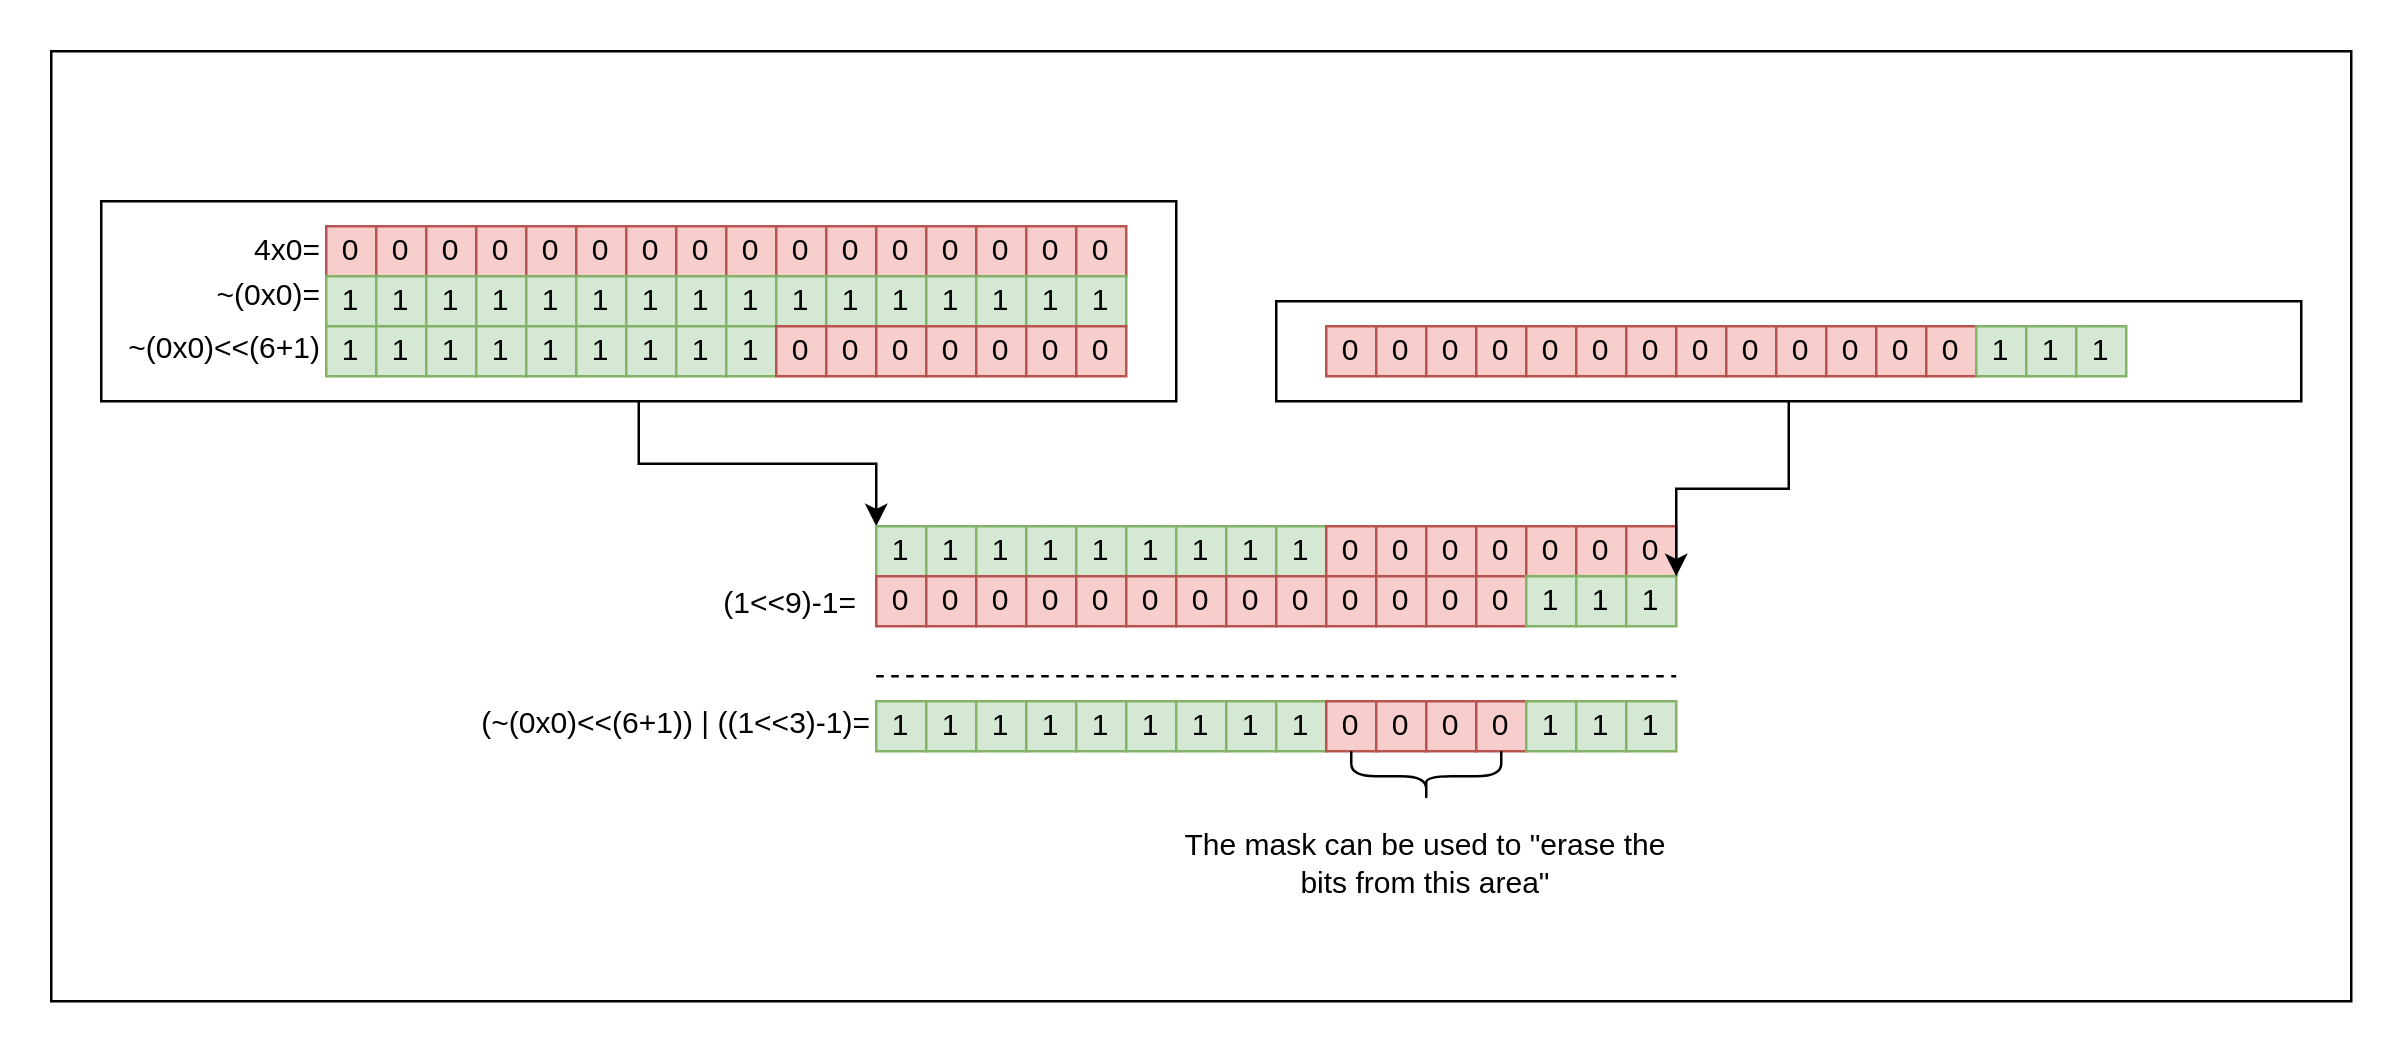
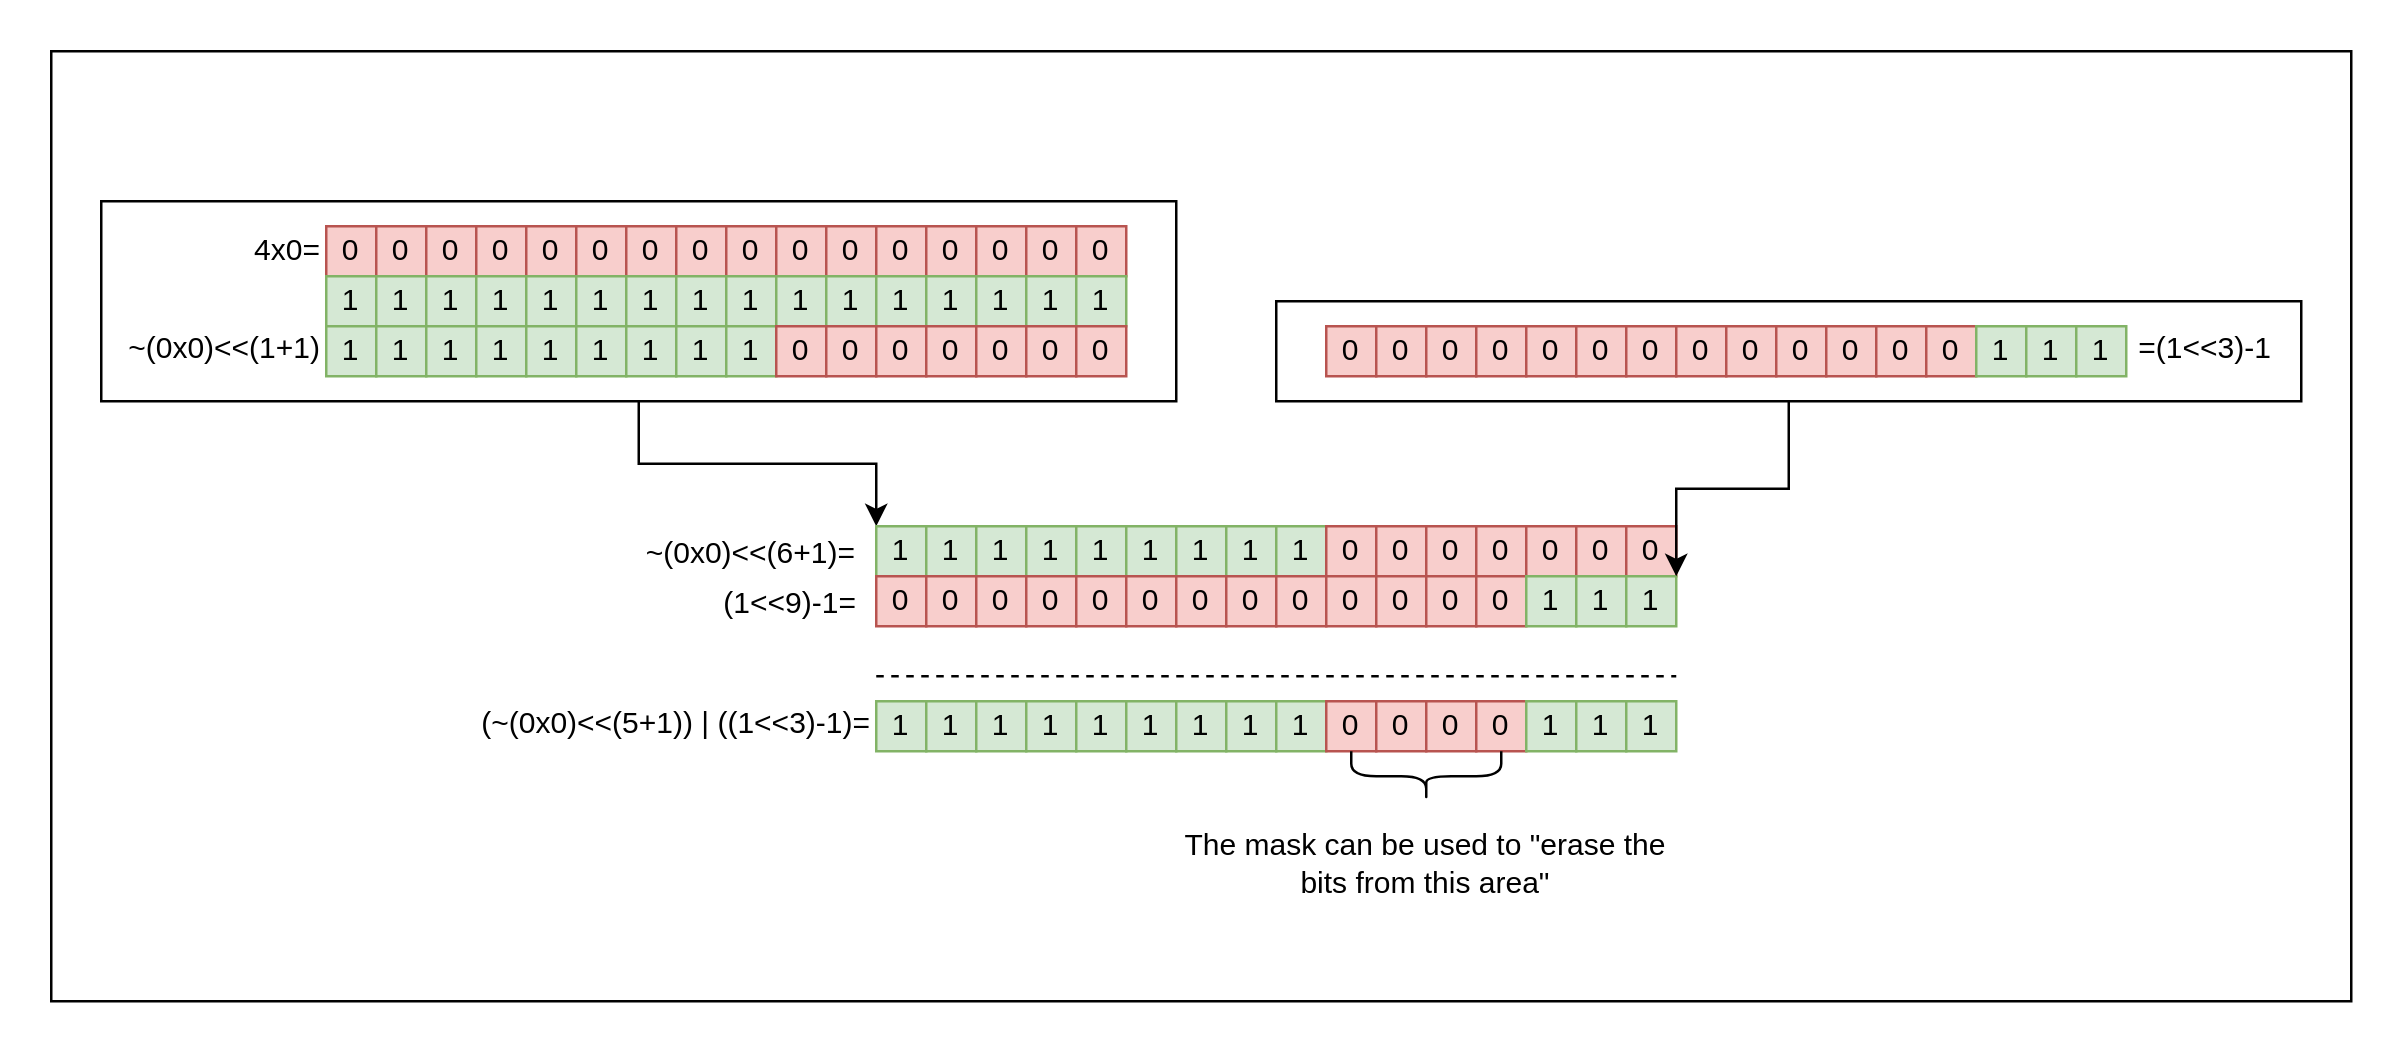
(251, 295) -> none
none -> (2201, 348)
(224, 349) -> (224, 349)
none -> (744, 554)
(639, 724) -> (639, 724)
